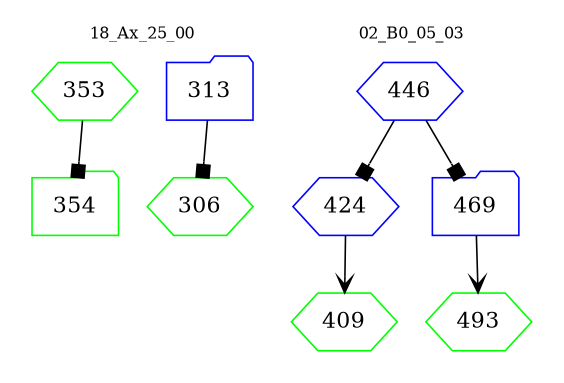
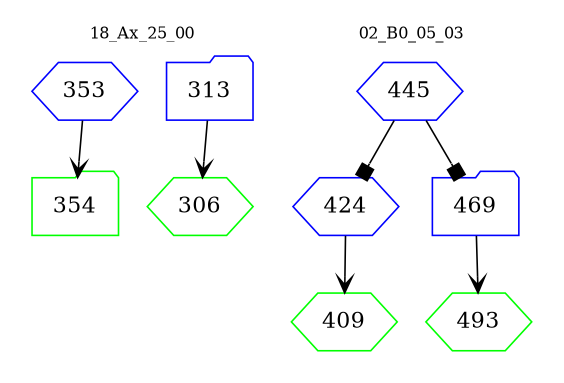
(85, 91) -> (85, 91)
(410, 91) -> (410, 91)
(81, 141) -> (81, 141)
(206, 141) -> (206, 141)
